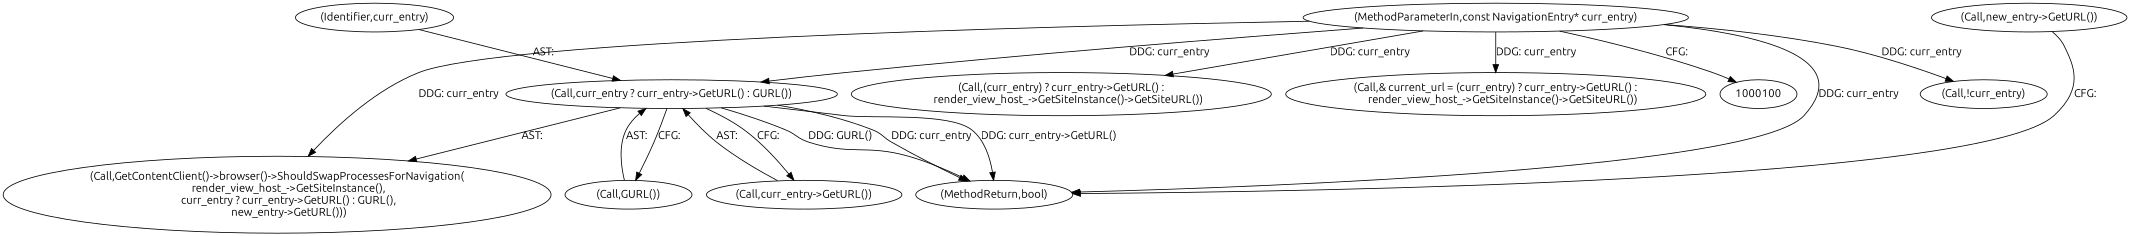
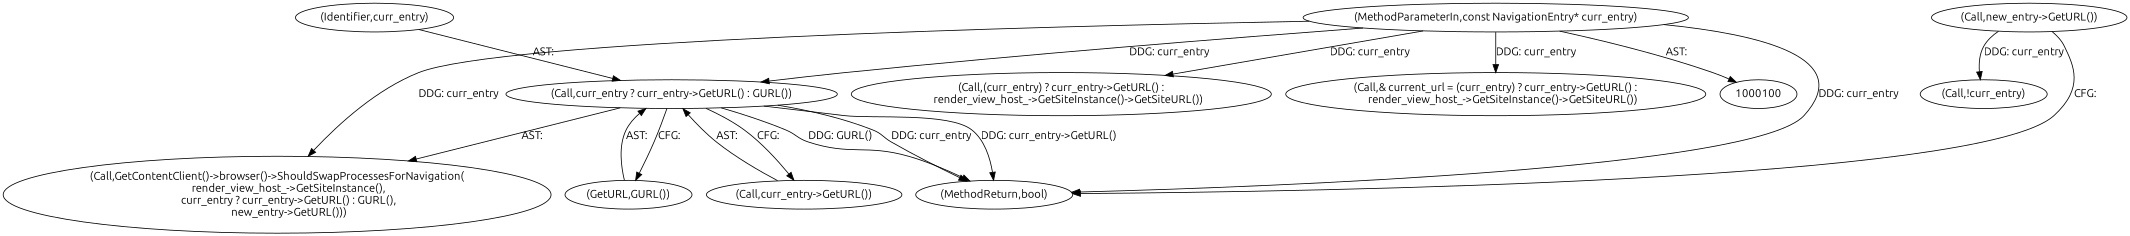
(1807, 41) -> (1983, 49)
(1678, 52) -> (1678, 52)
(629, 195) -> (629, 195)
